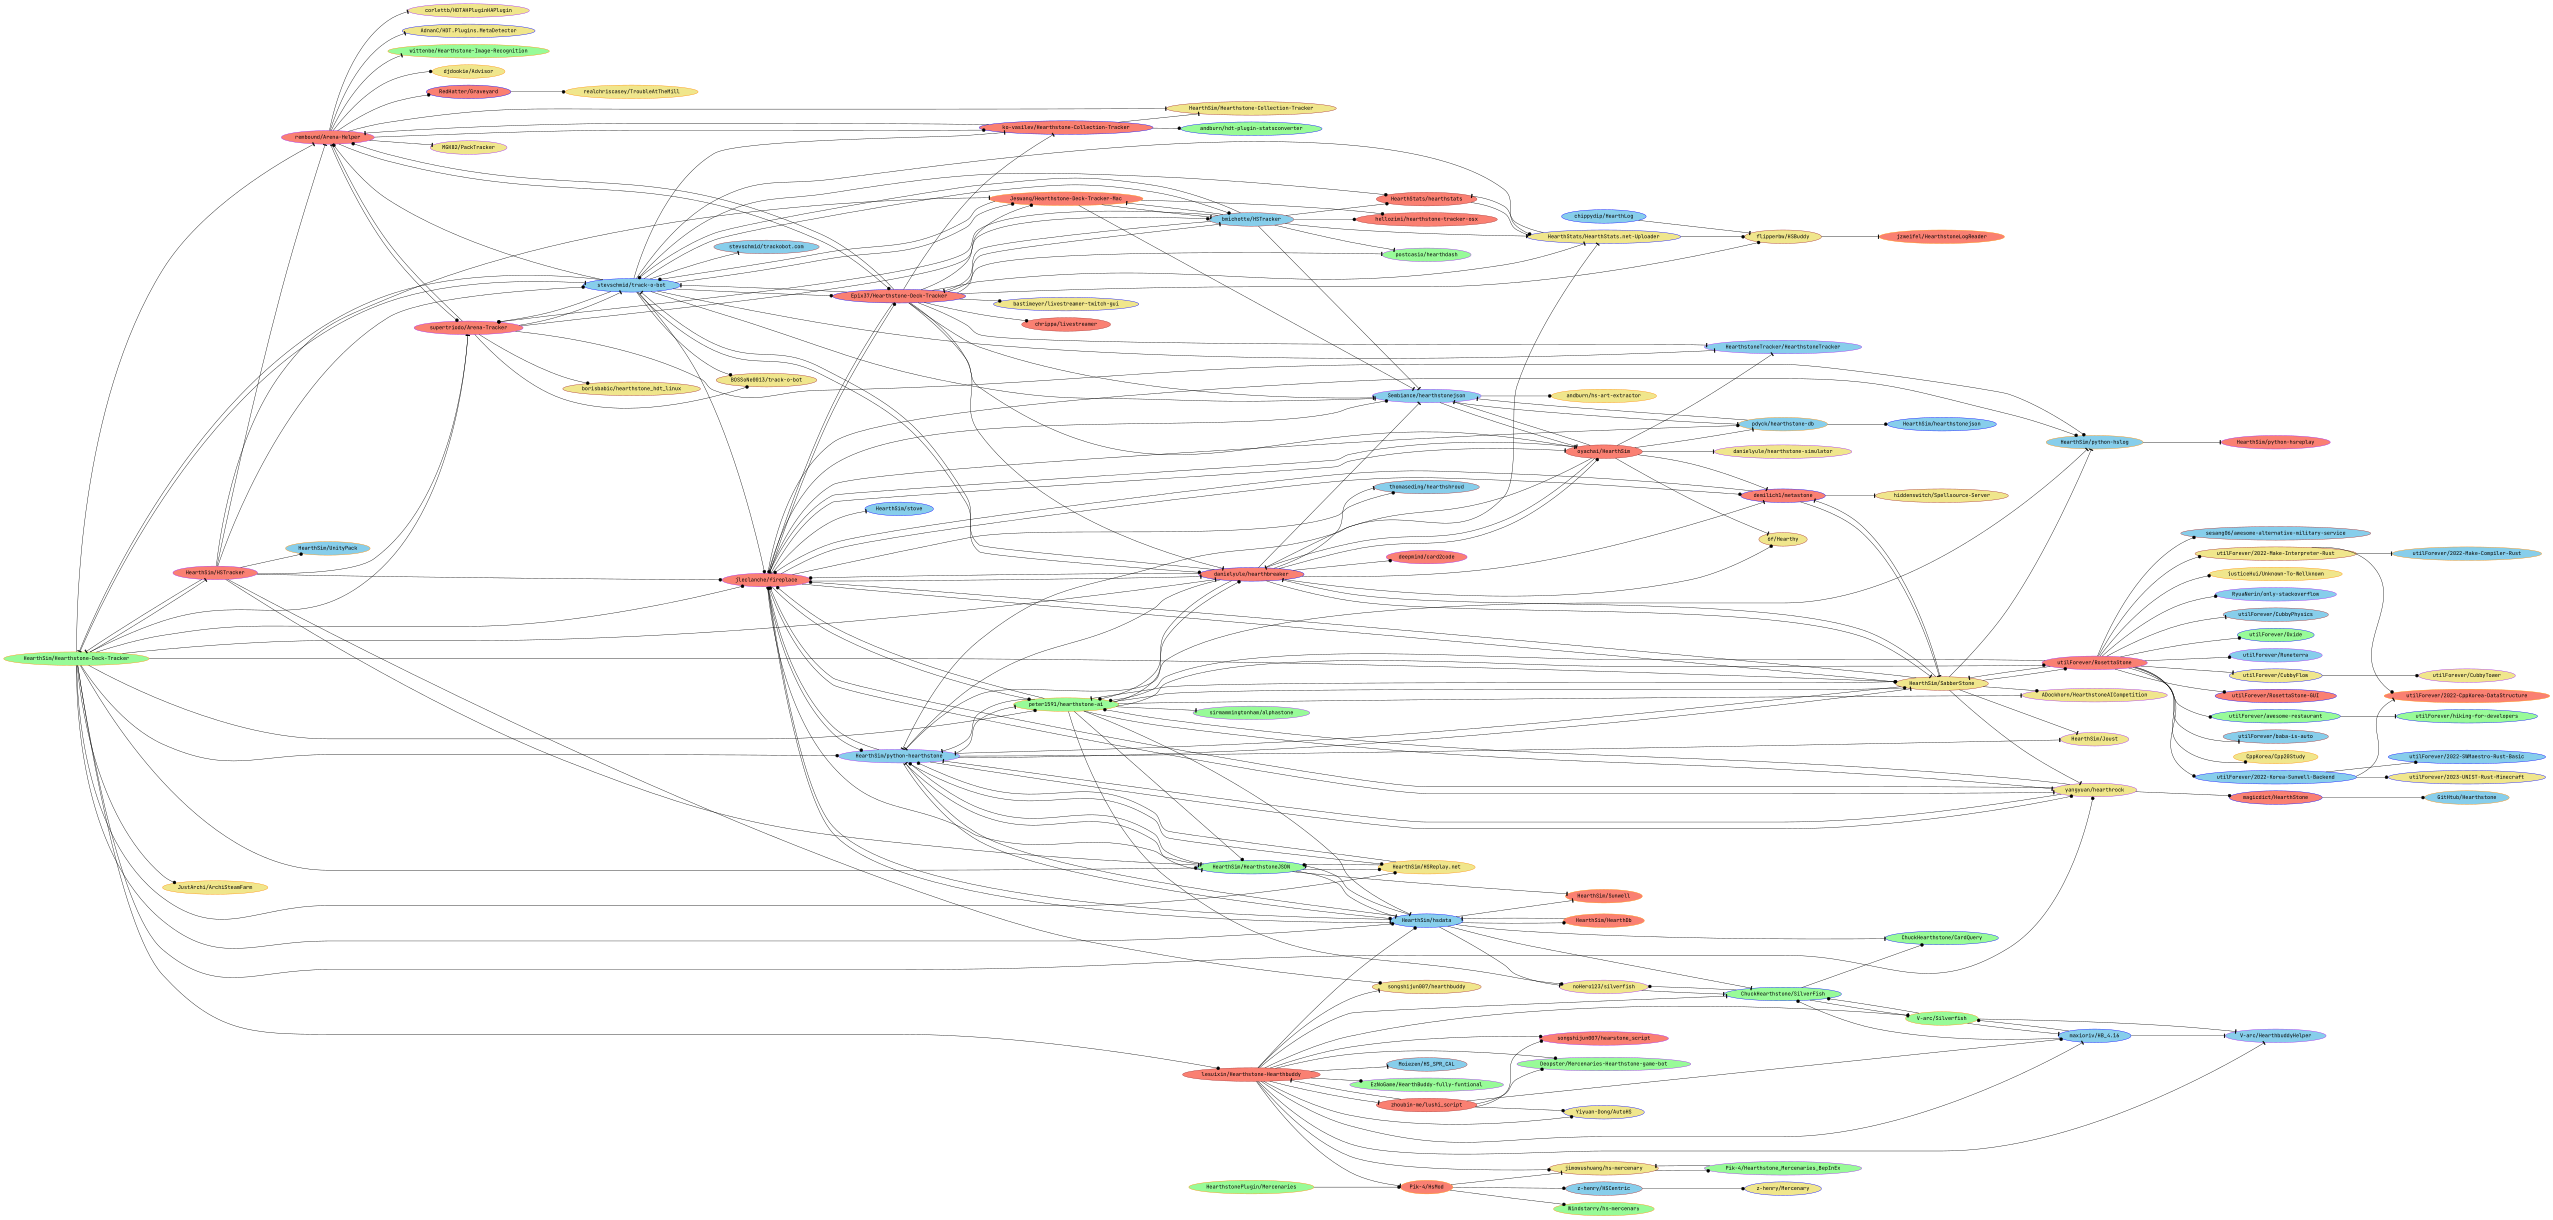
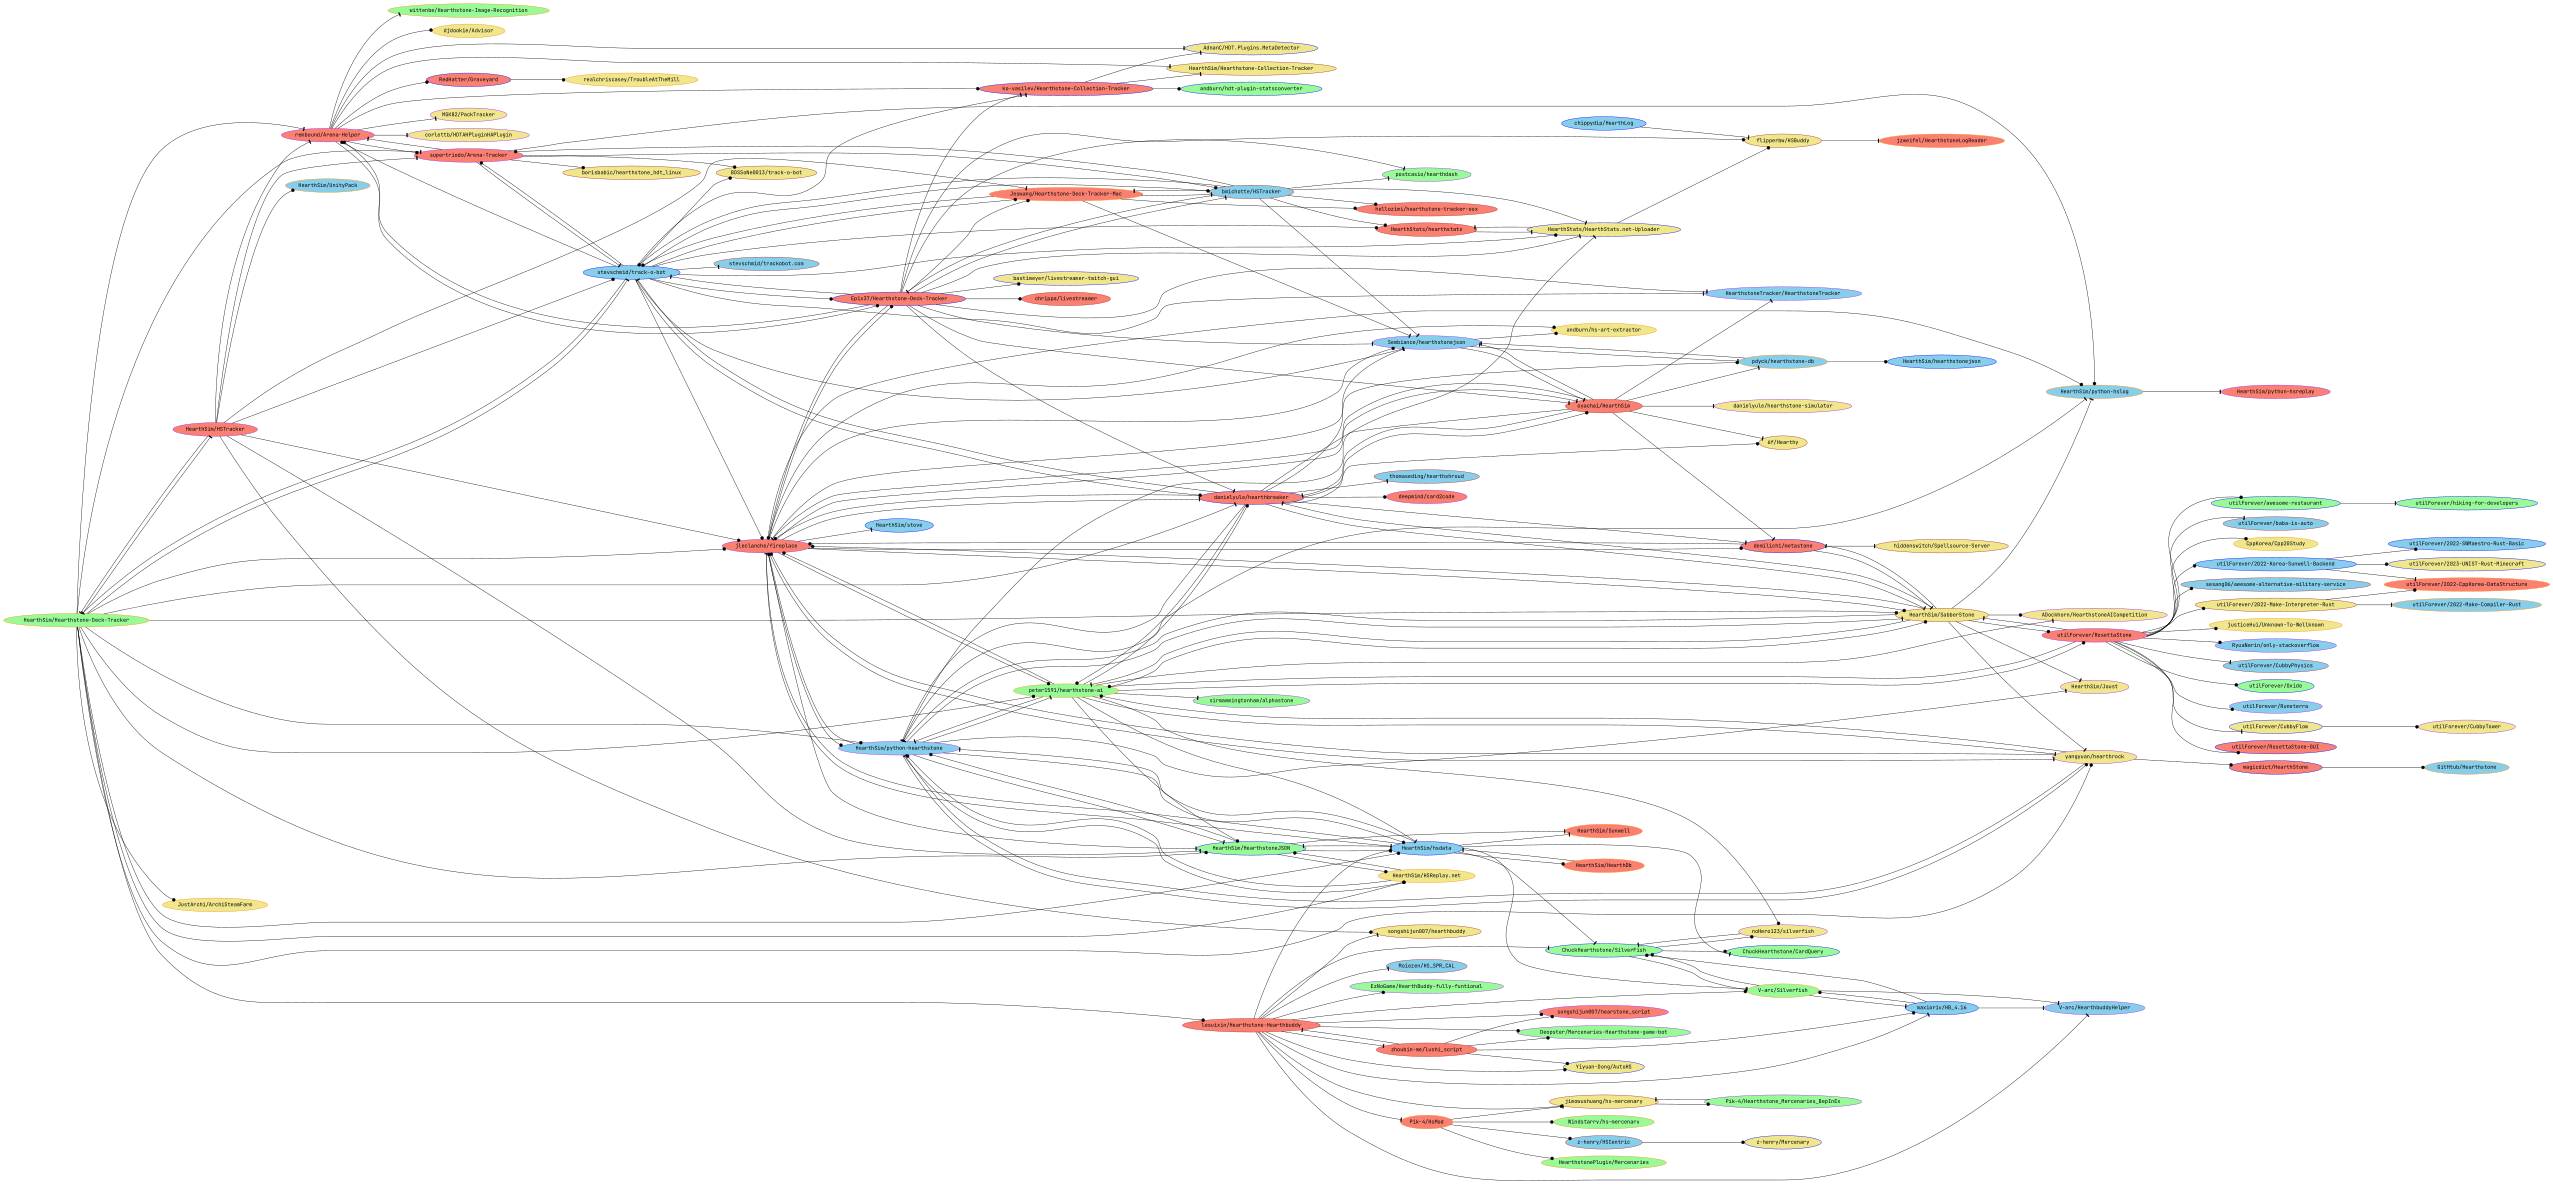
(677, 123) -> (1147, 63)
(1093, 532) -> (1125, 382)
(1498, 960) -> (1558, 972)
(1356, 1187) -> (1495, 1147)
